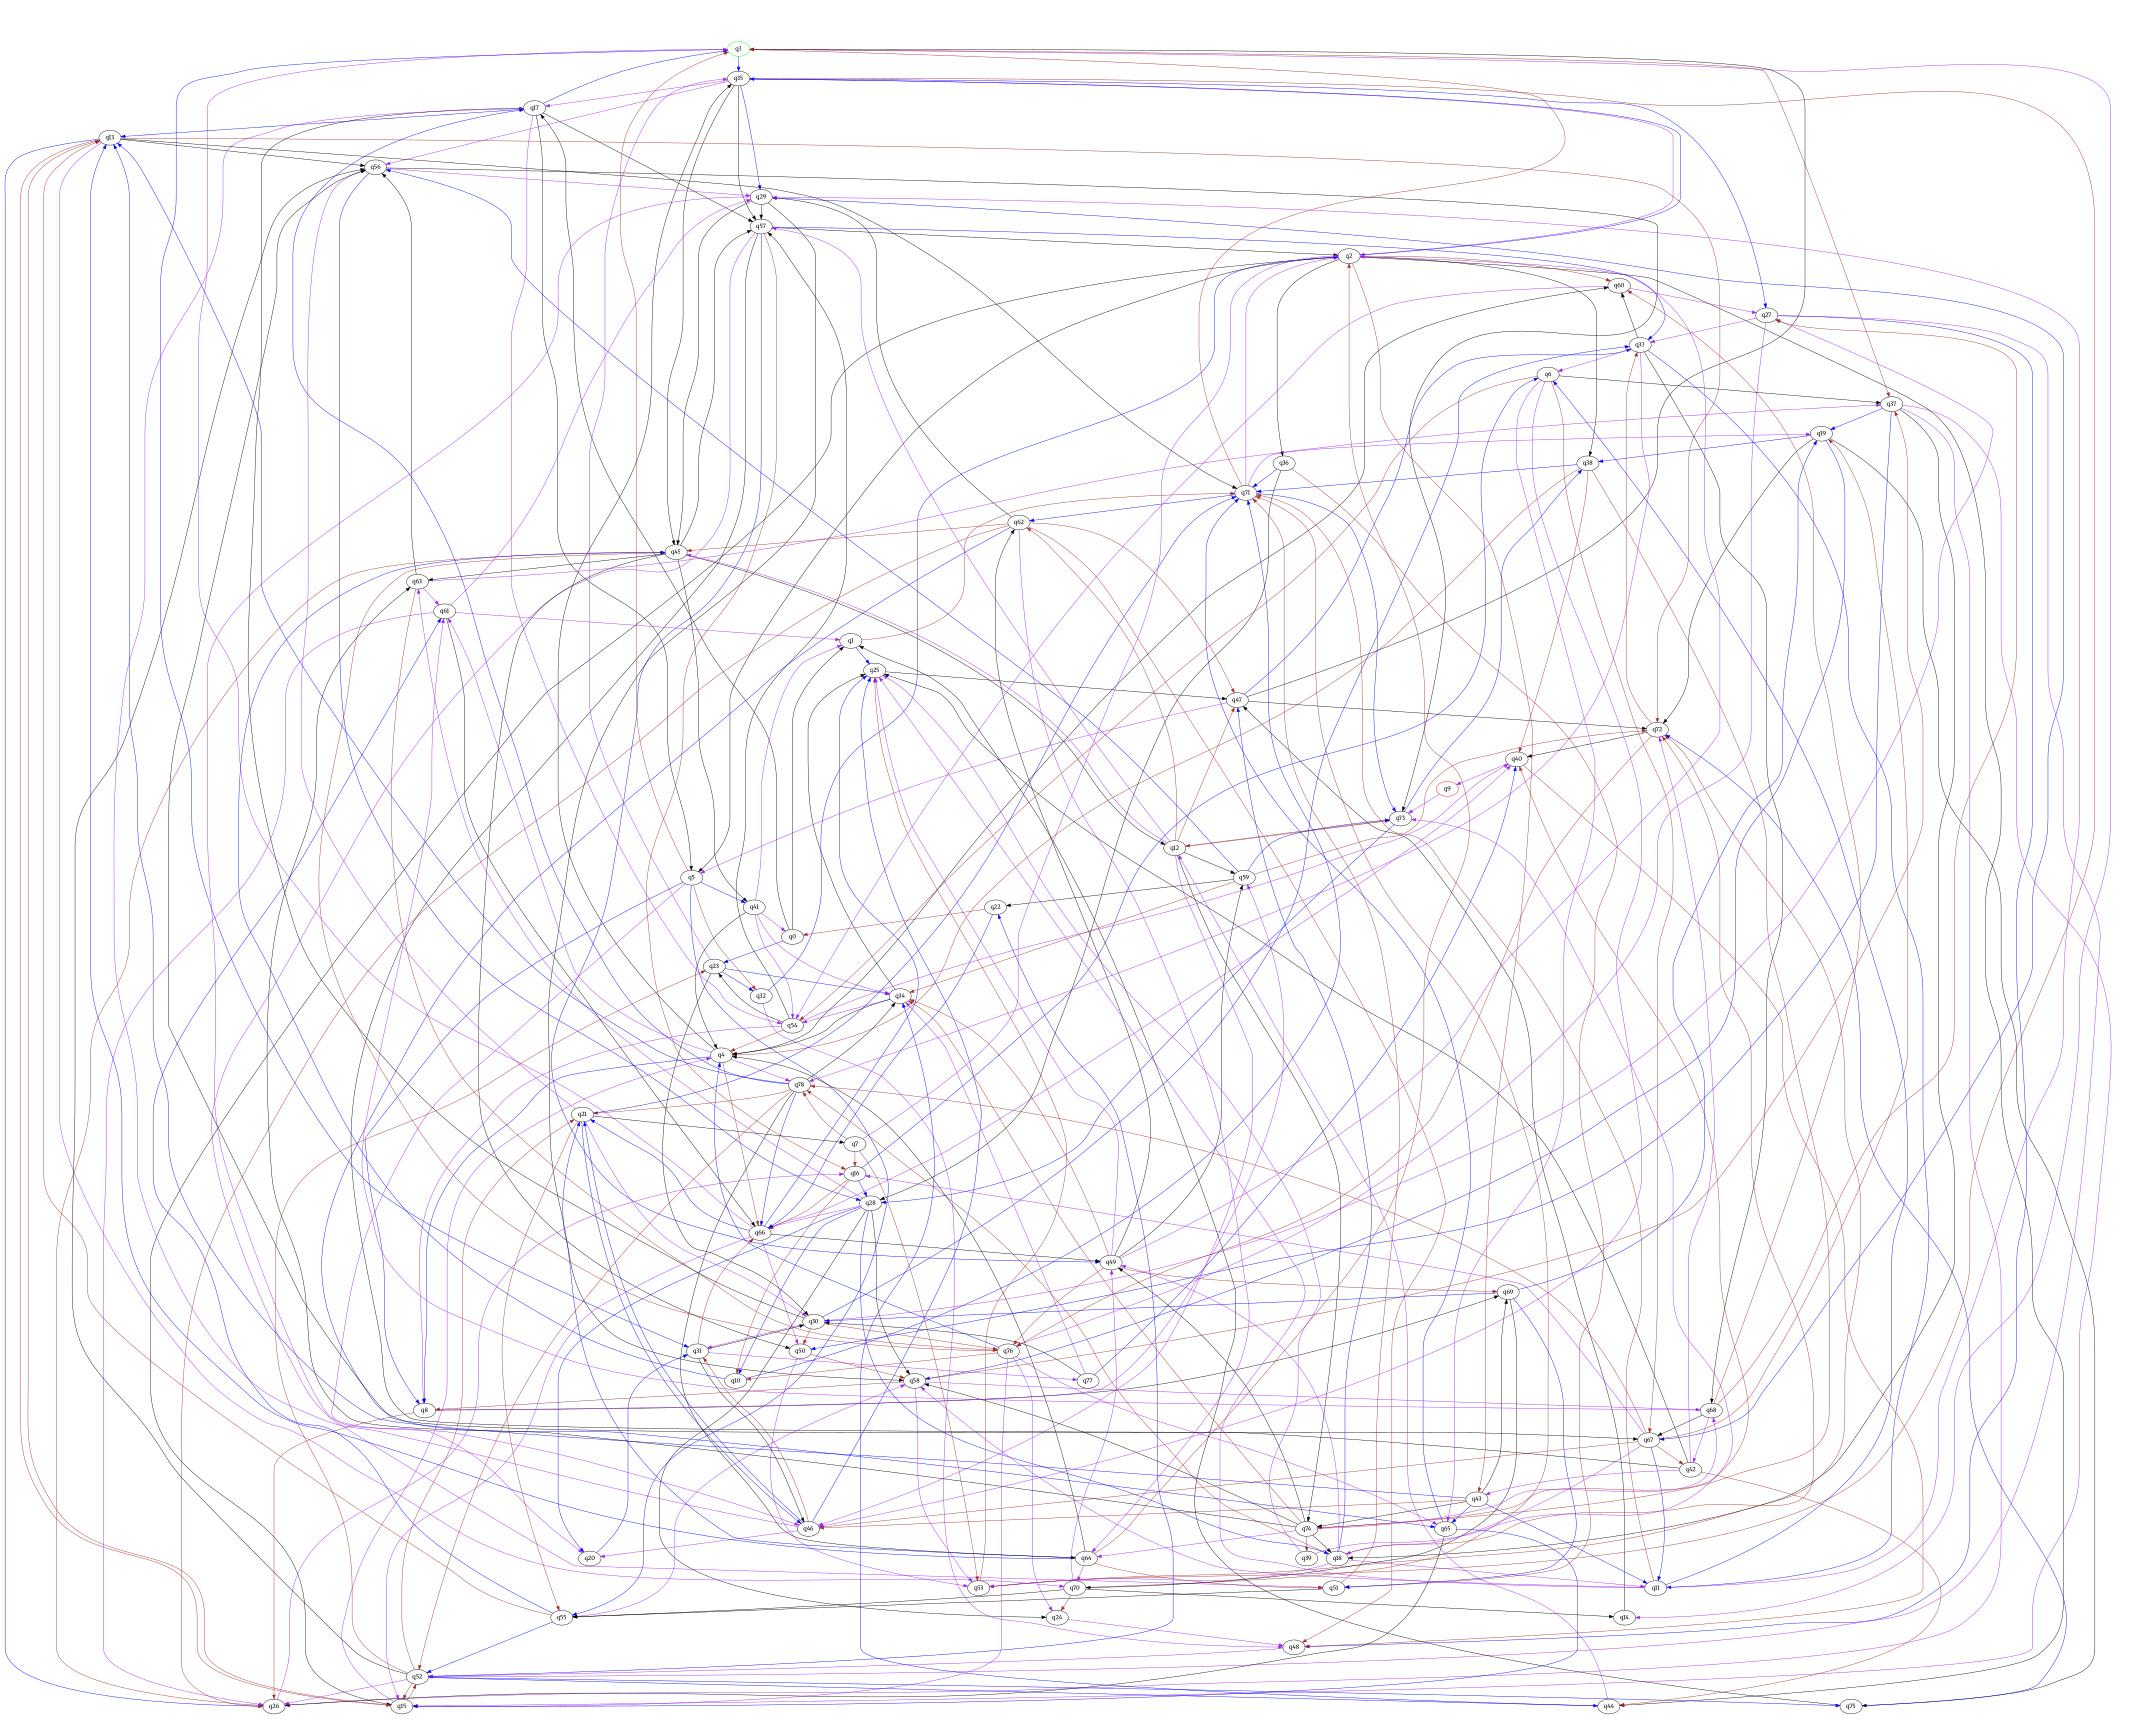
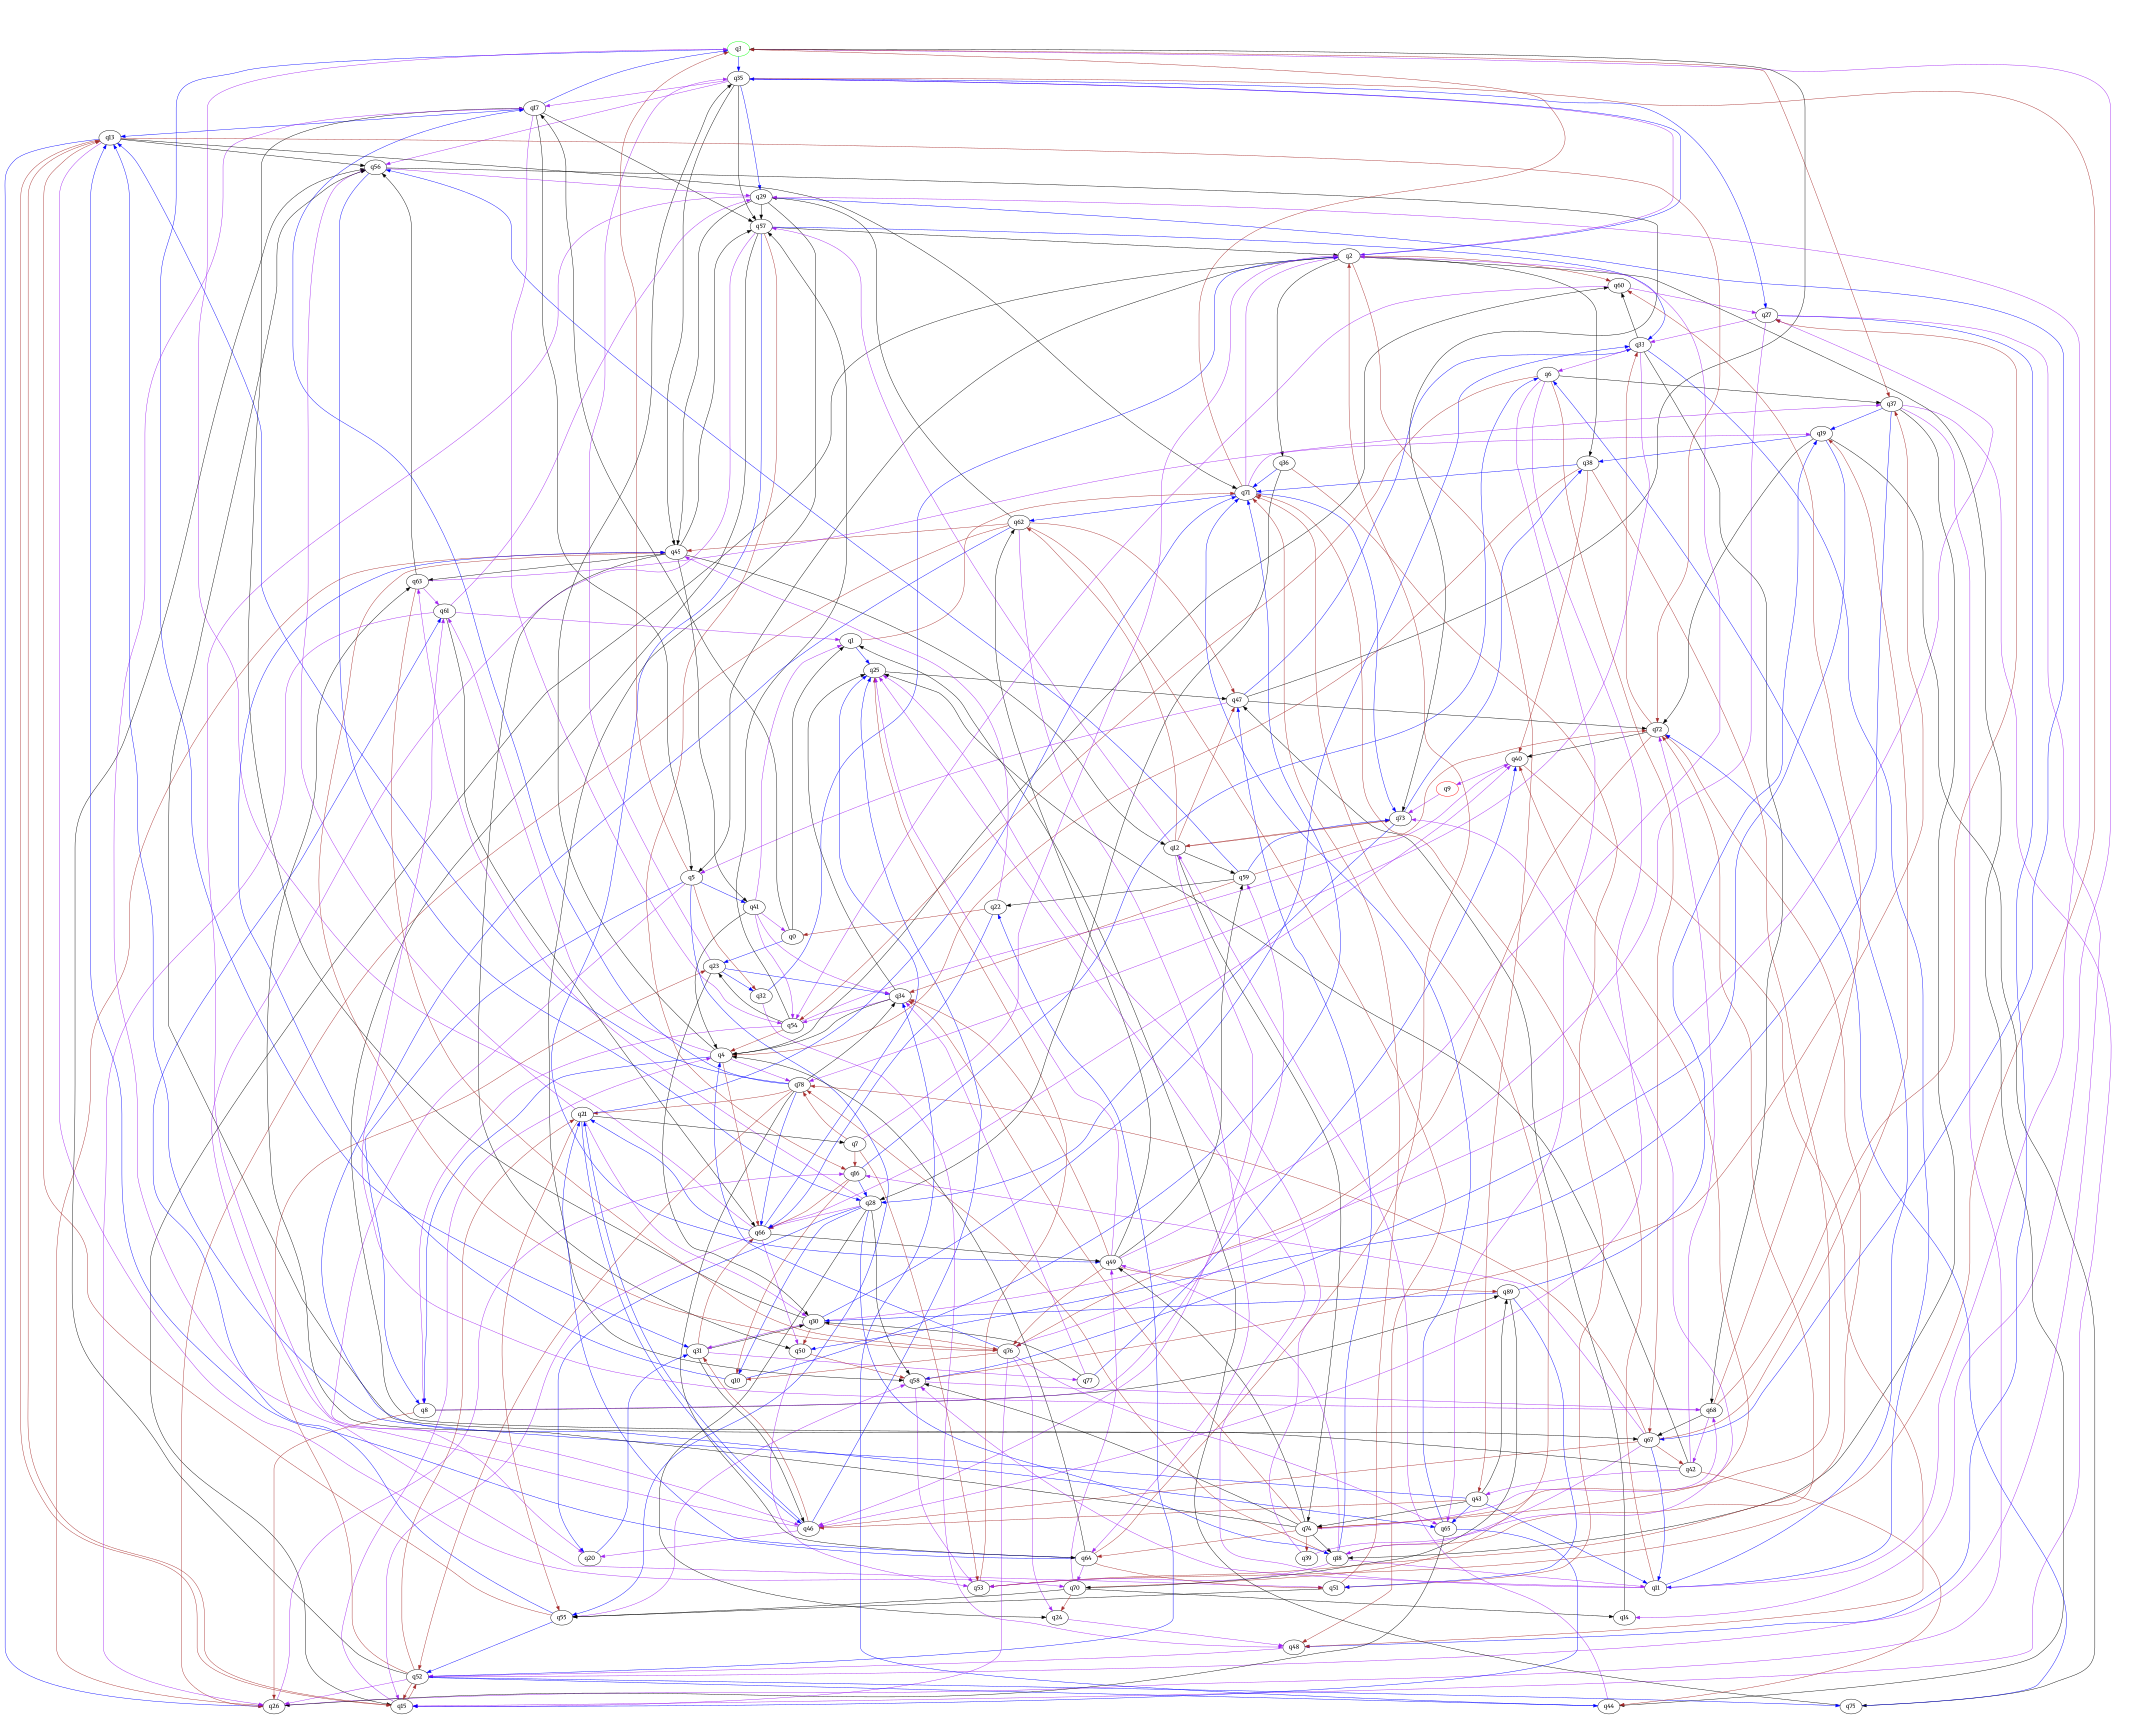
(956, 656) -> (932, 663)
(1508, 1292) -> (1508, 1292)
(672, 1396) -> none
(1199, 1543) -> (1199, 1543)
